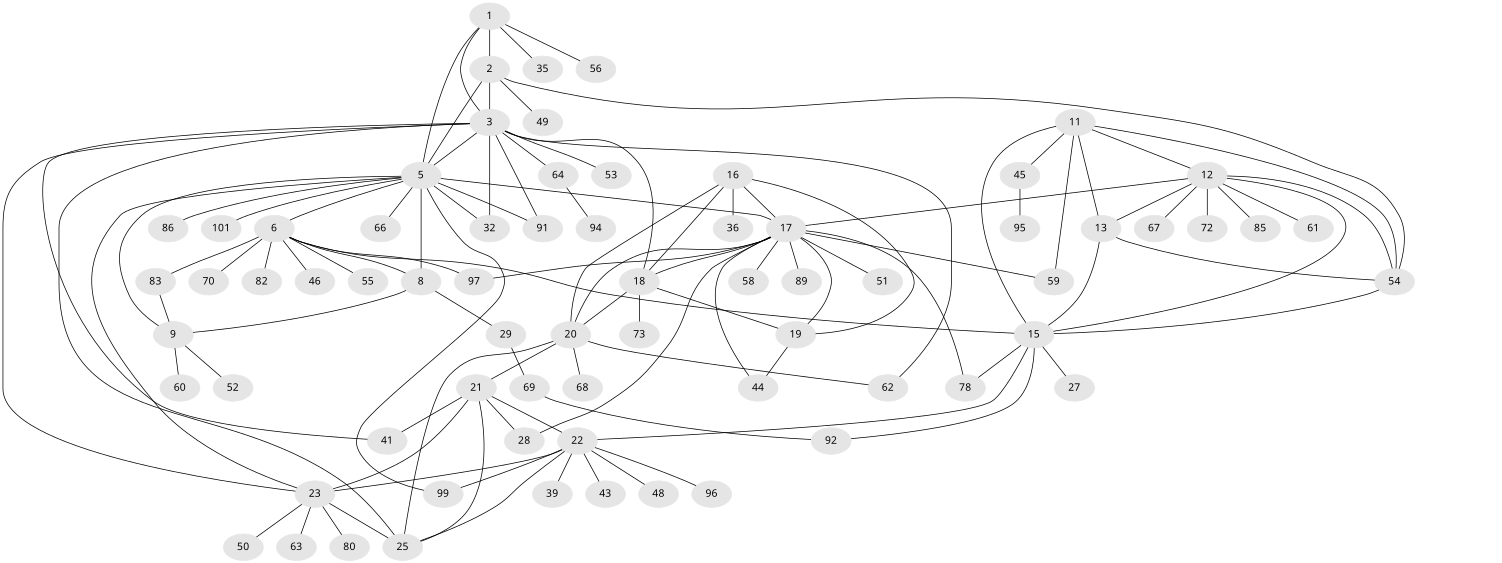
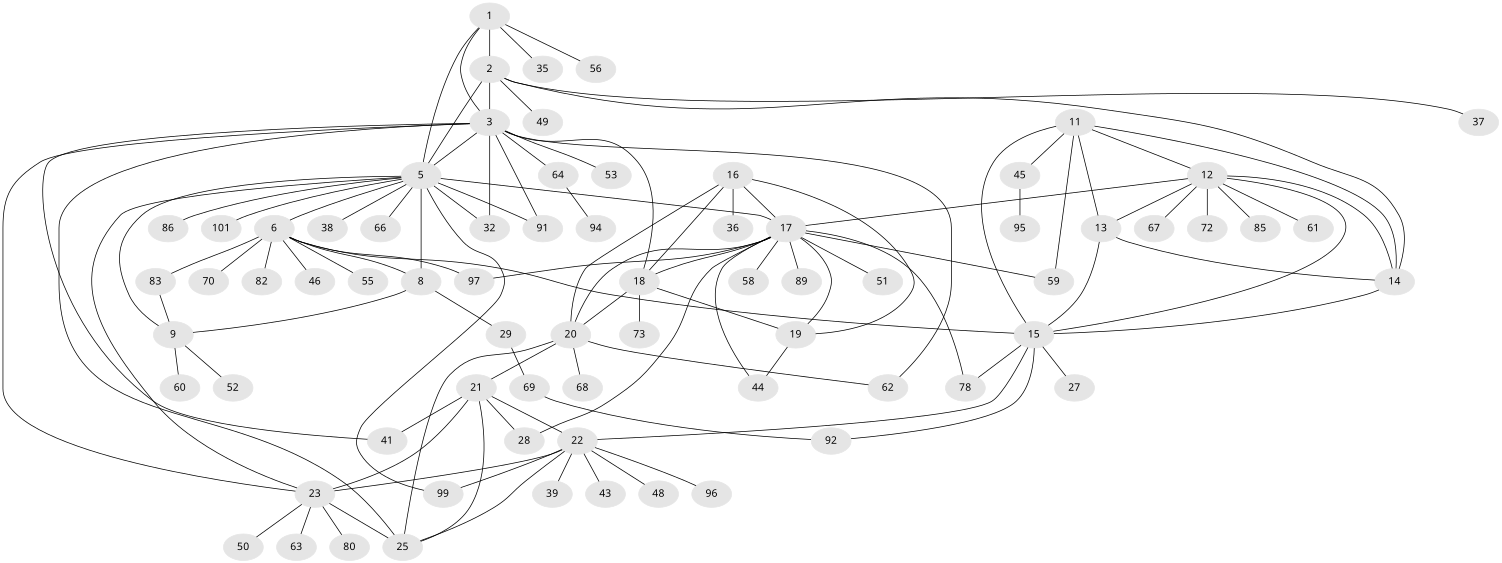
none -> (1479, 122)
none -> (327, 229)
(1395, 282) -> (1395, 282)
